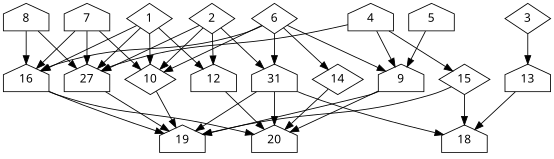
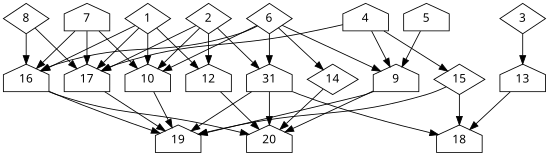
(26, 19) -> (26, 19)
(87, 79) -> (87, 79)
(150, 79) -> (148, 79)
